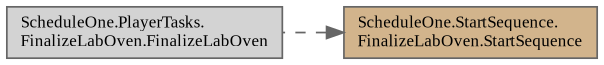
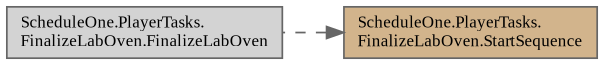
(471, 33) -> (471, 33)
